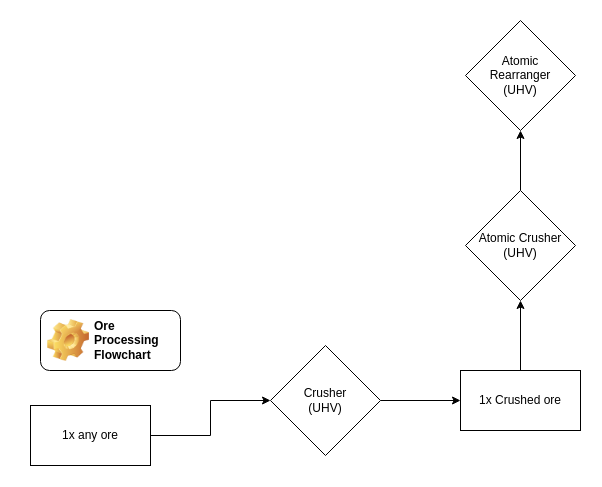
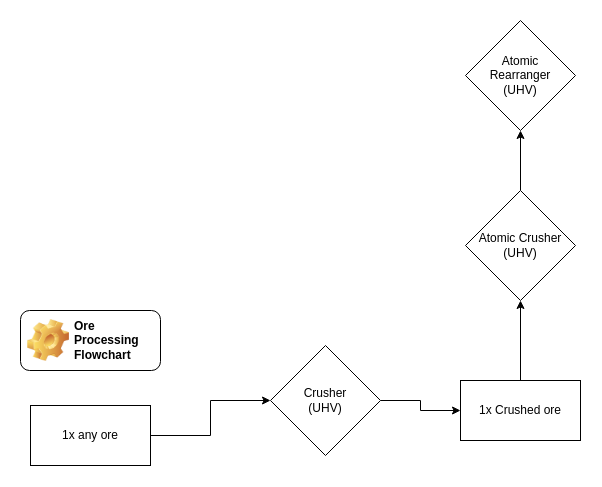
(111, 341) -> (91, 341)
(521, 401) -> (521, 411)
